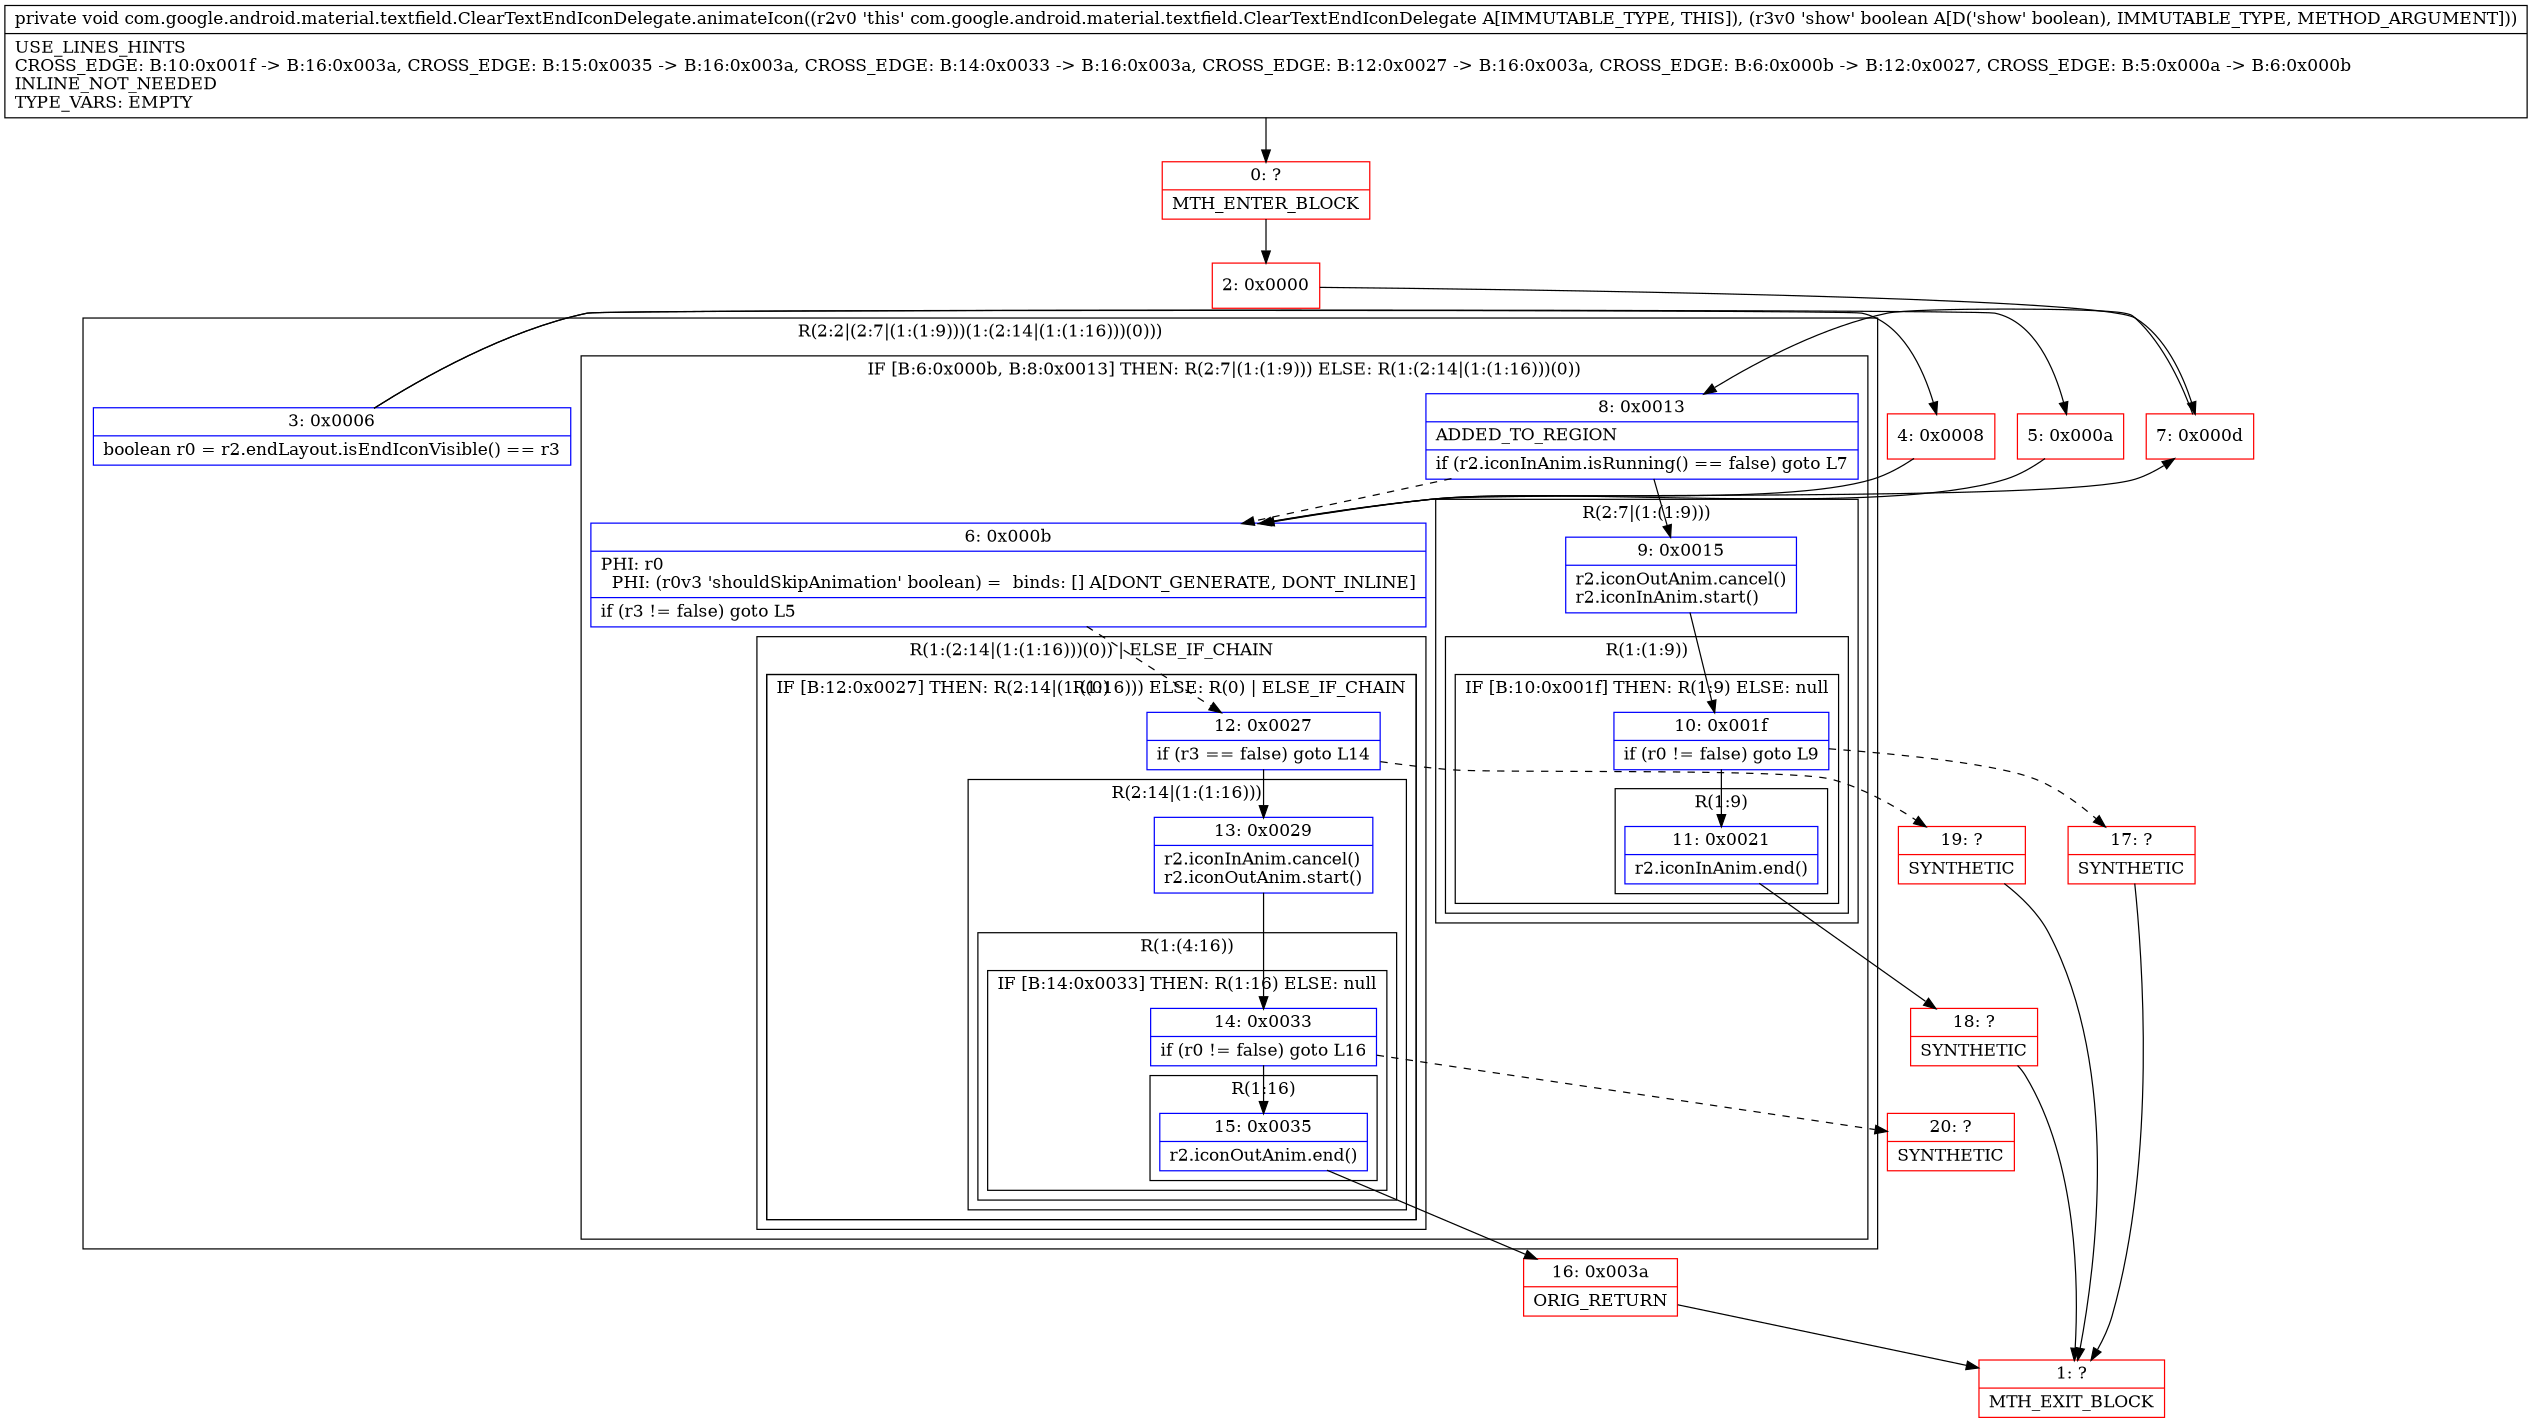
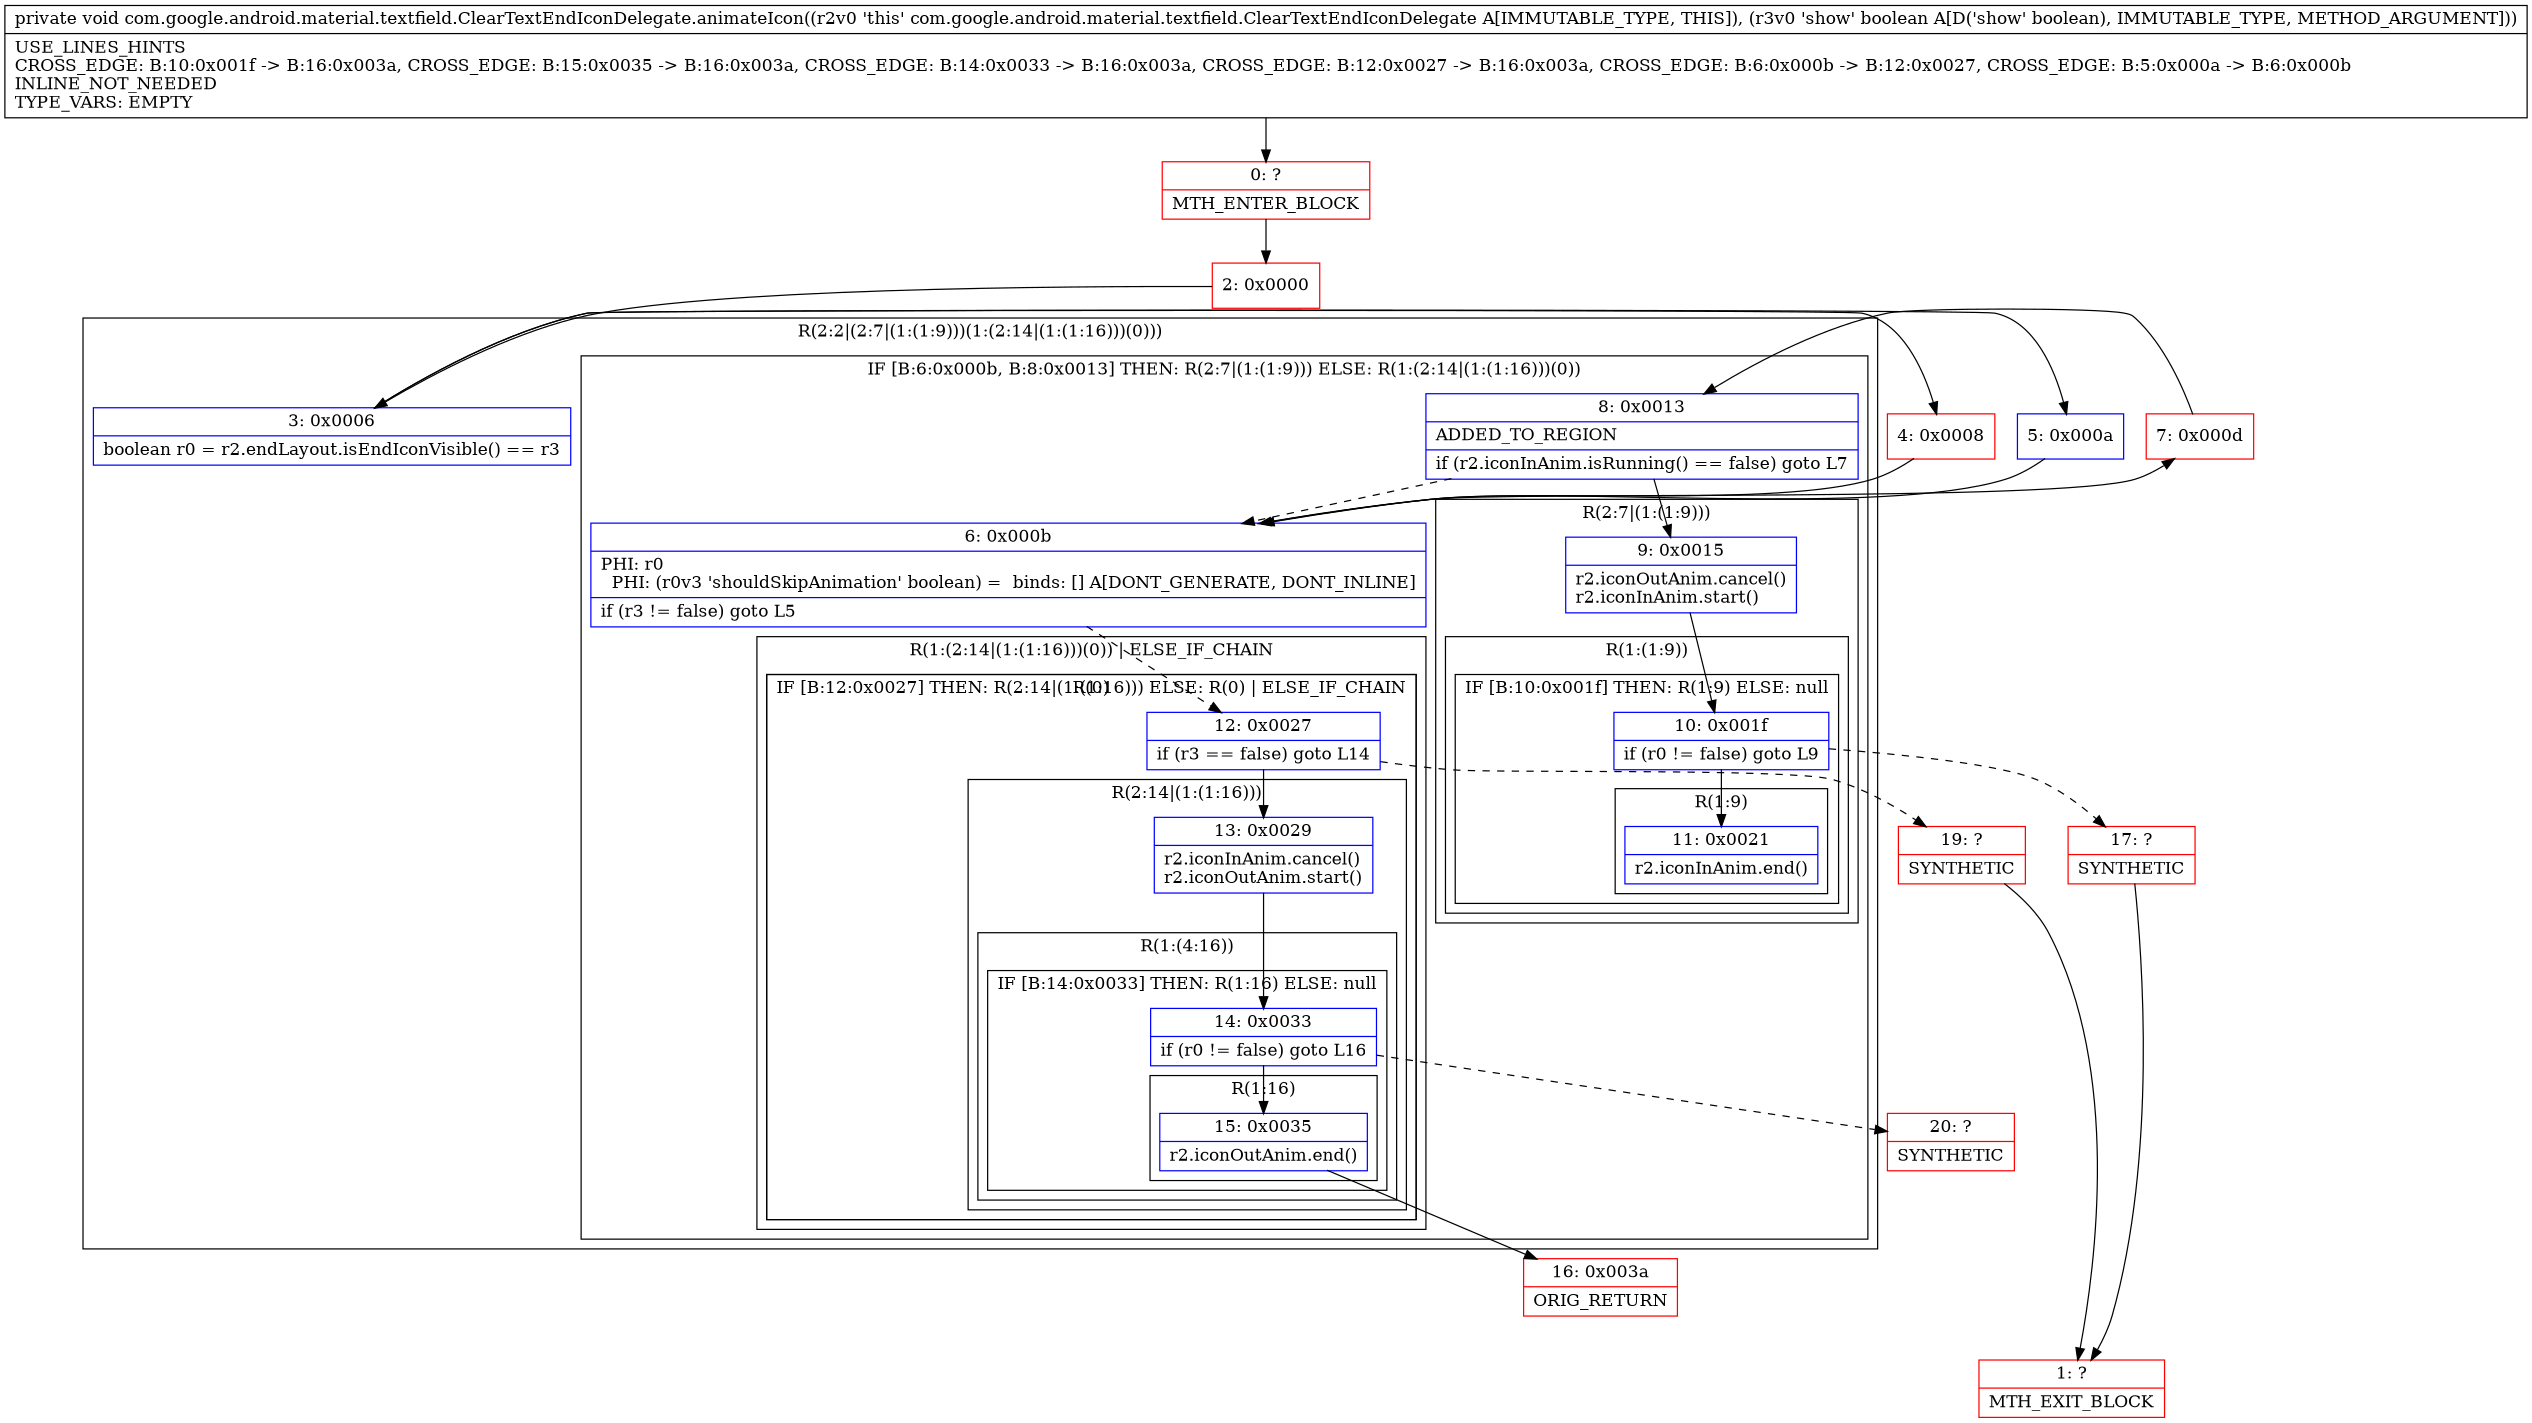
(1780, 295) -> (789, 295)
(2071, 436) -> (2071, 436)
(1974, 1037) -> none
(1822, 1335) -> none
